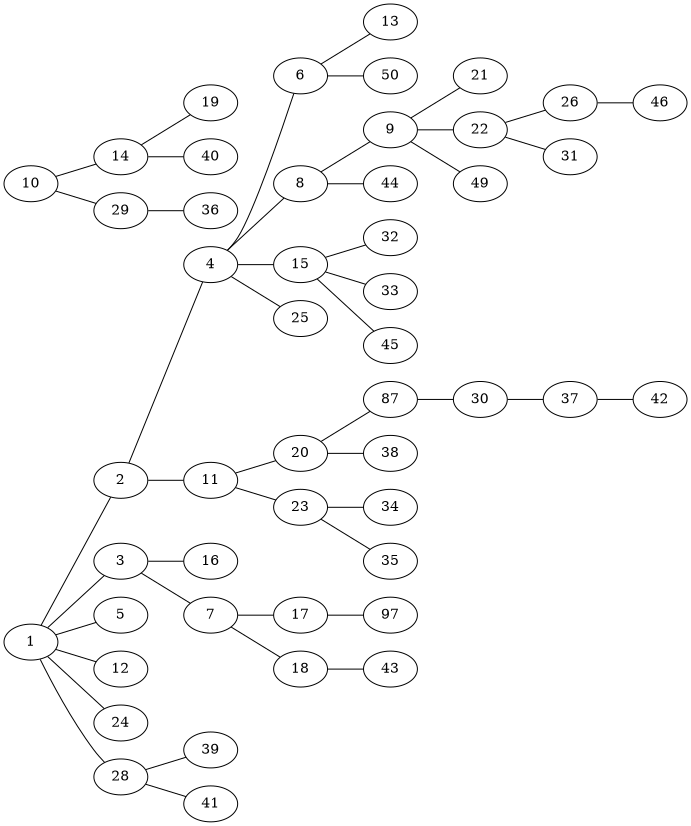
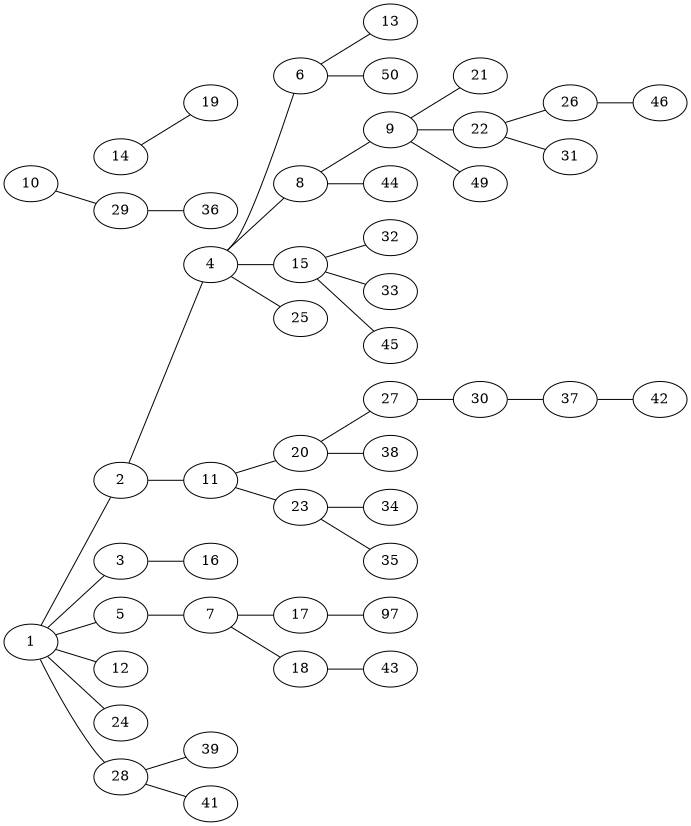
(211, 157) -> none
(76, 170) -> none
(390, 399) -> (390, 399)
(166, 588) -> (166, 615)
